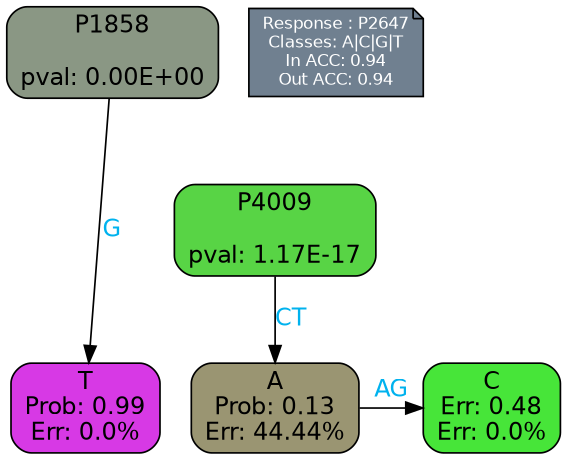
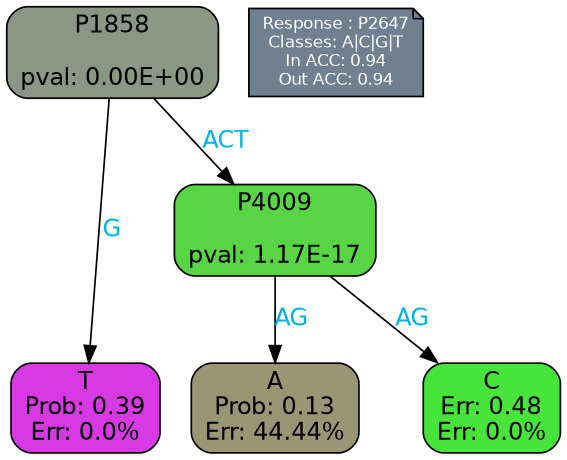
none -> (188, 135)
(291, 319) -> (291, 319)
(85, 408) -> (85, 408)
(382, 408) -> (377, 314)
